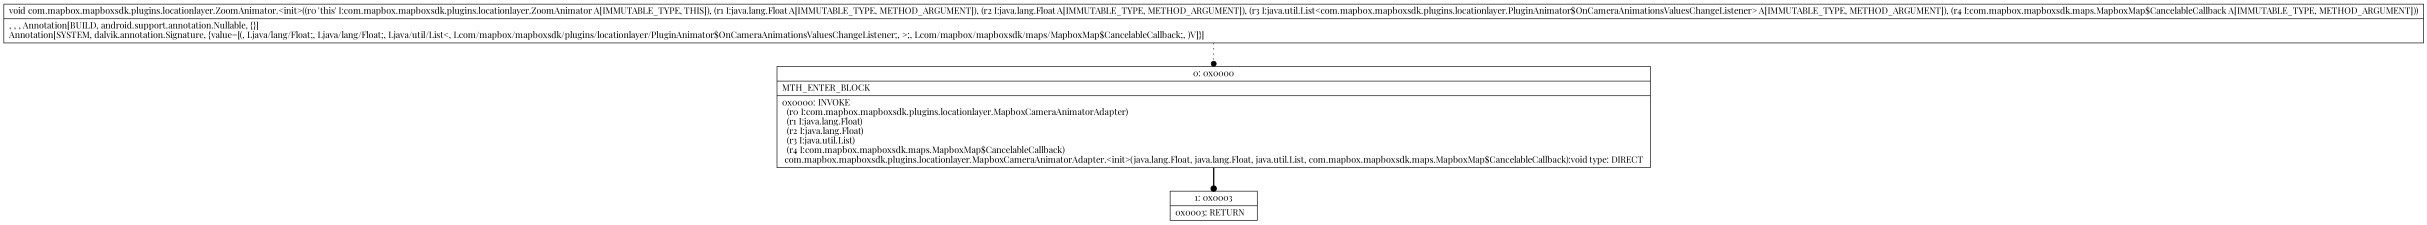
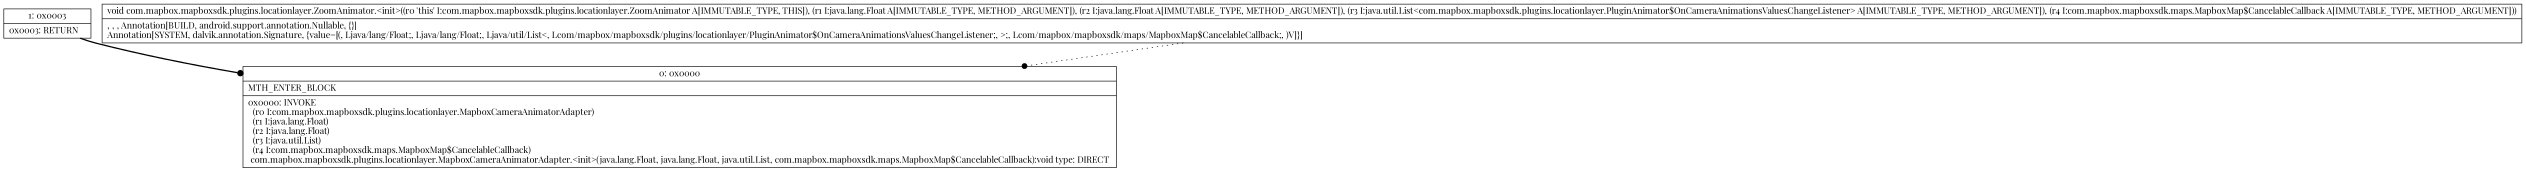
(1214, 177) -> (158, 58)
